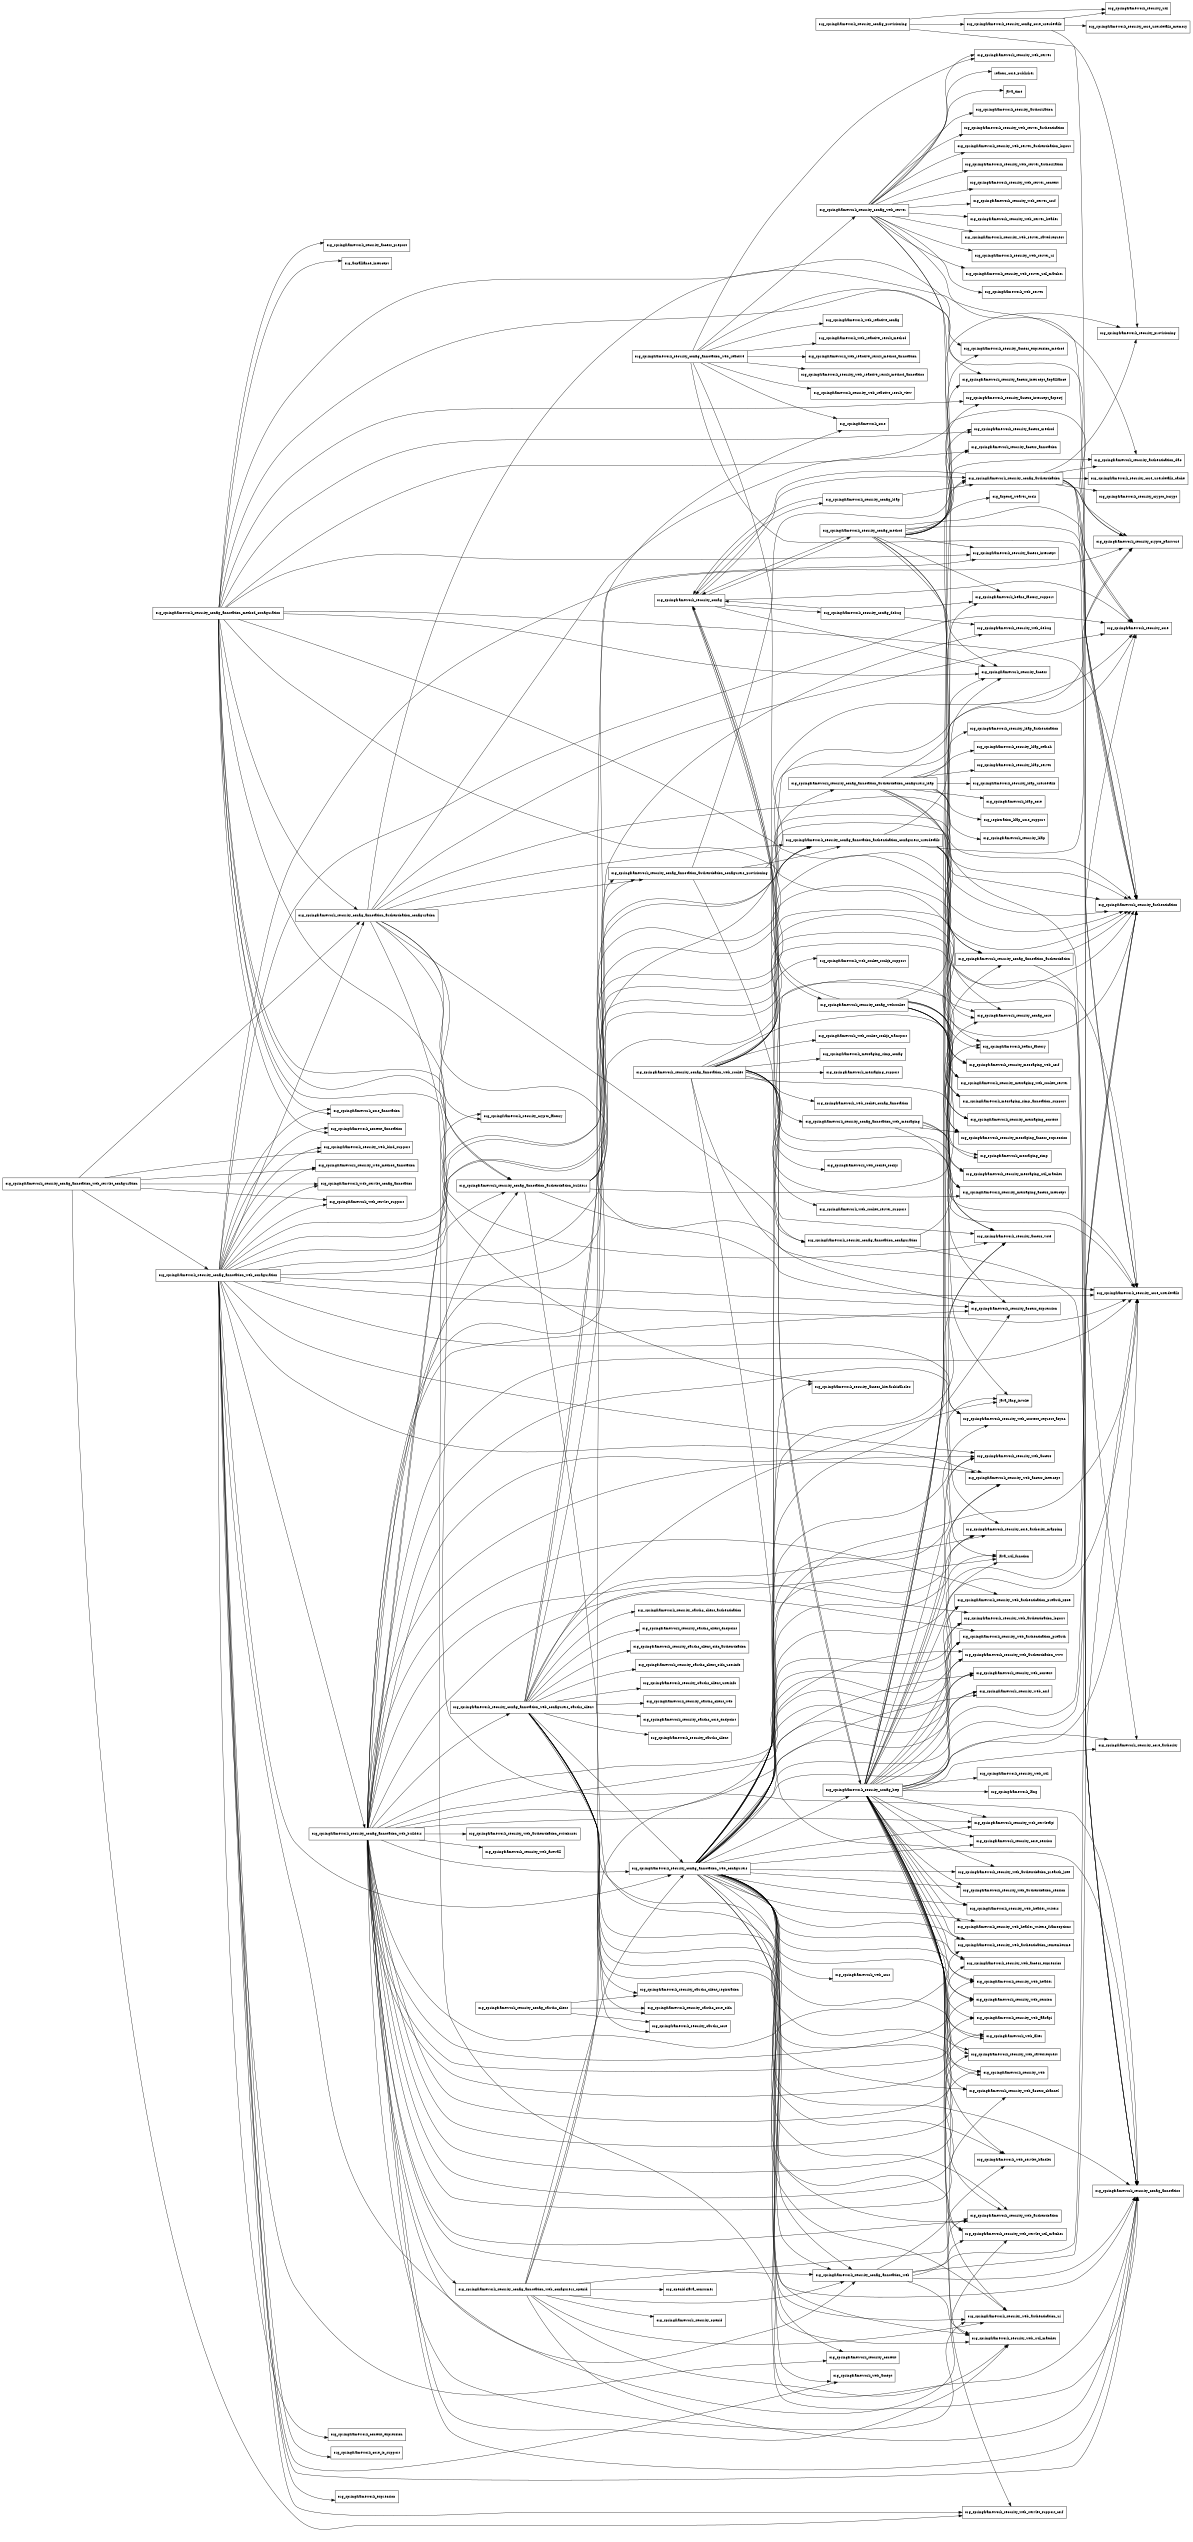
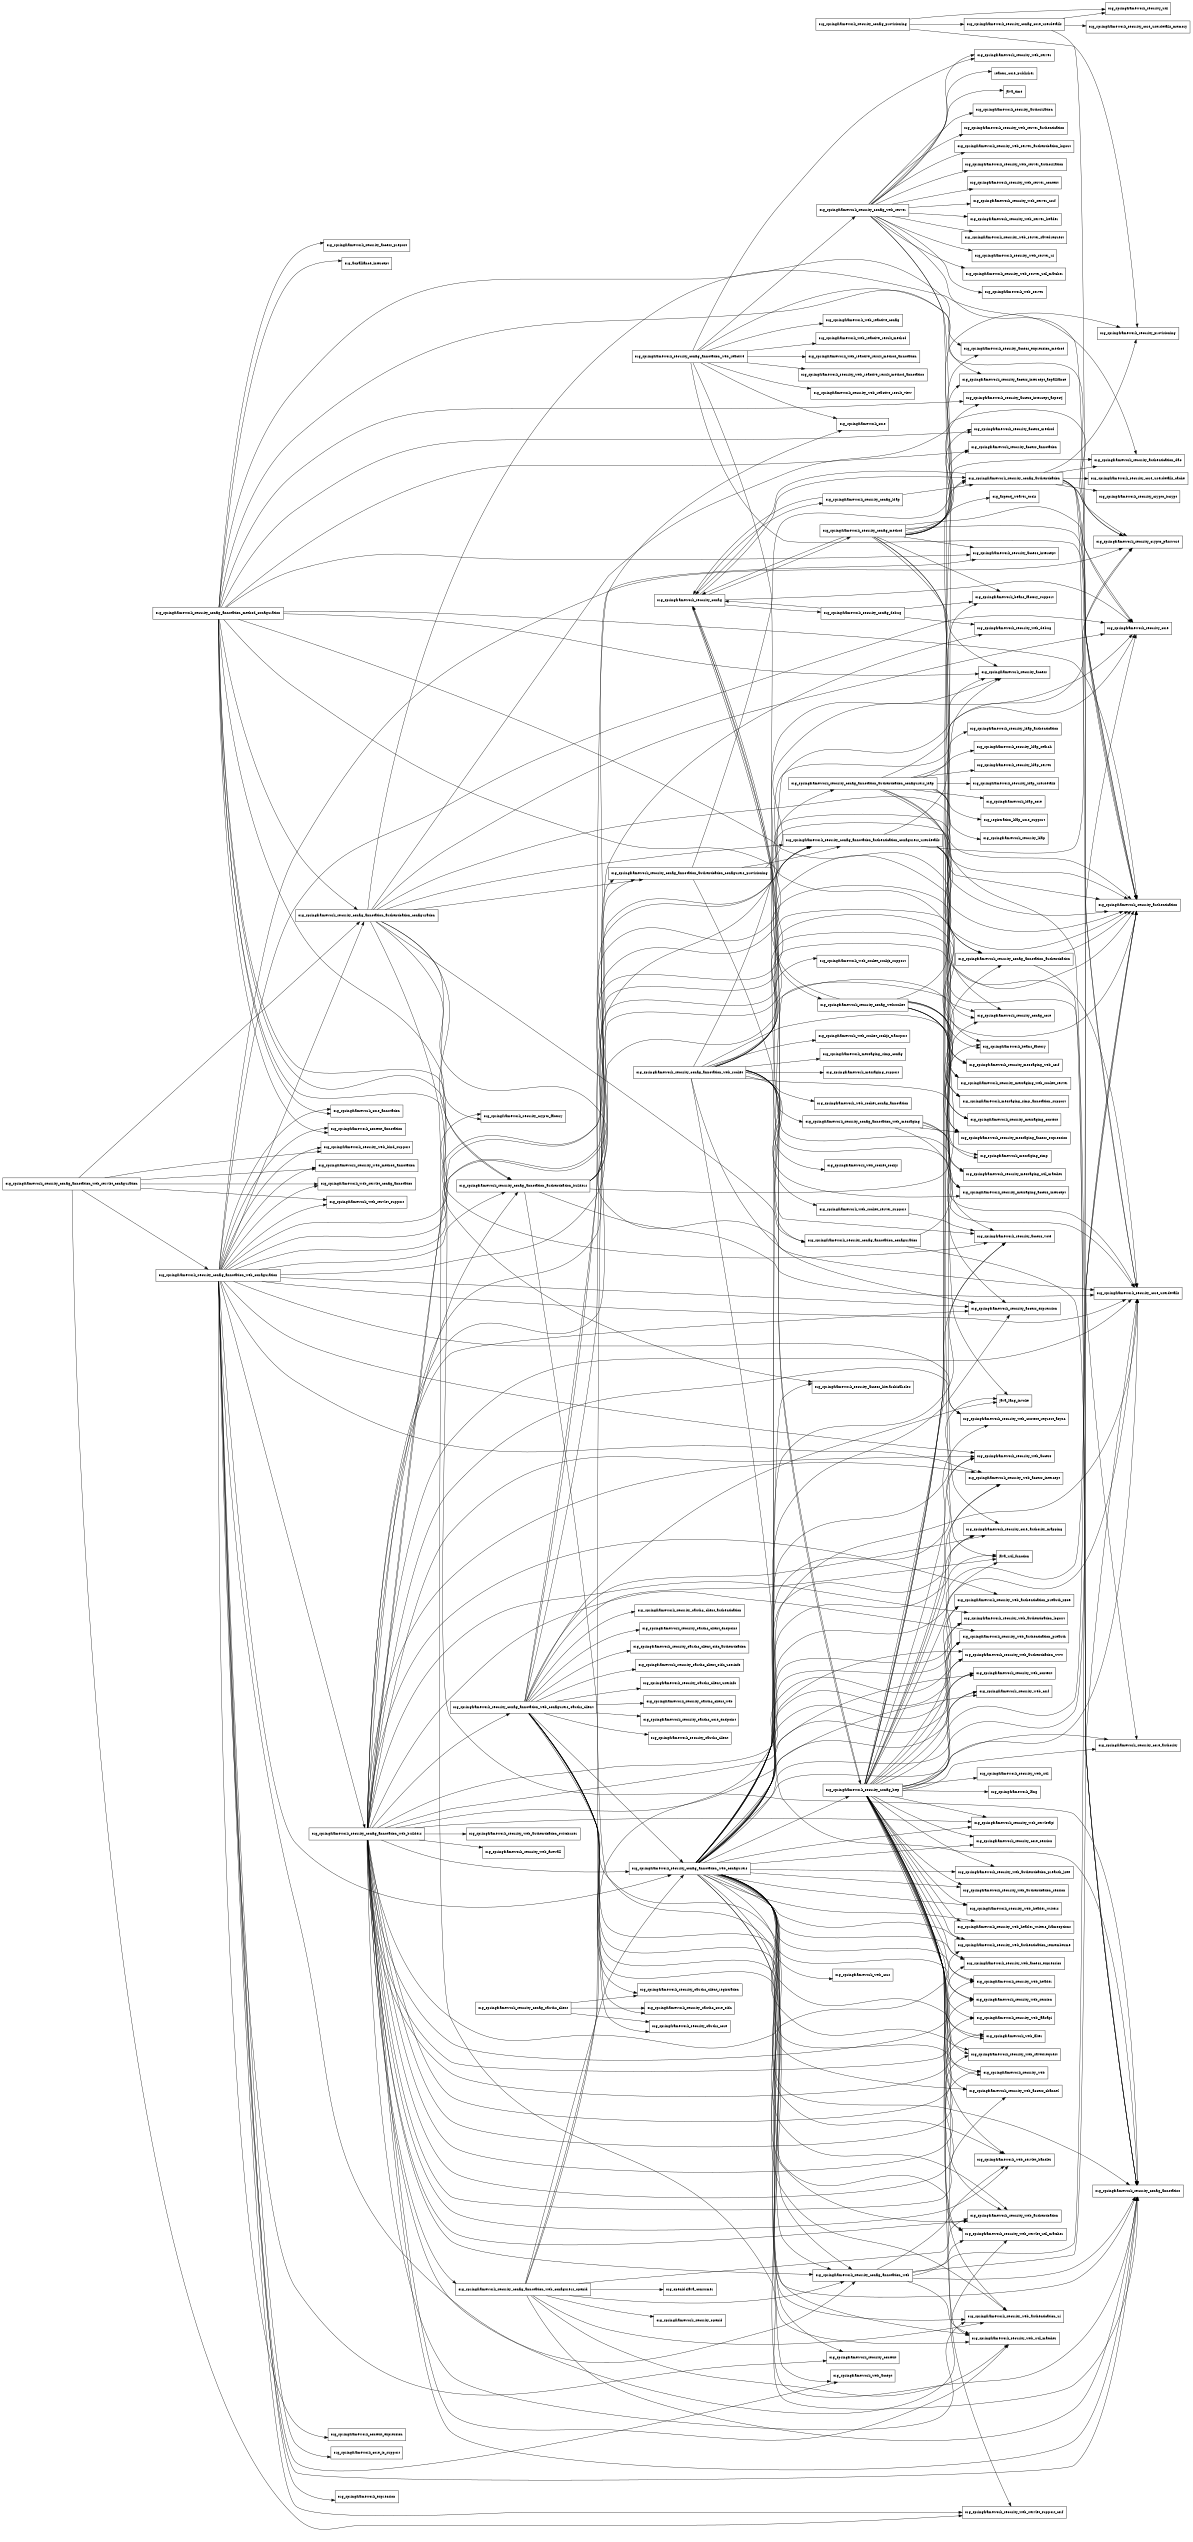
(862, 640) -> (775, 751)
(950, 1117) -> (939, 1219)
none -> (519, 2225)
